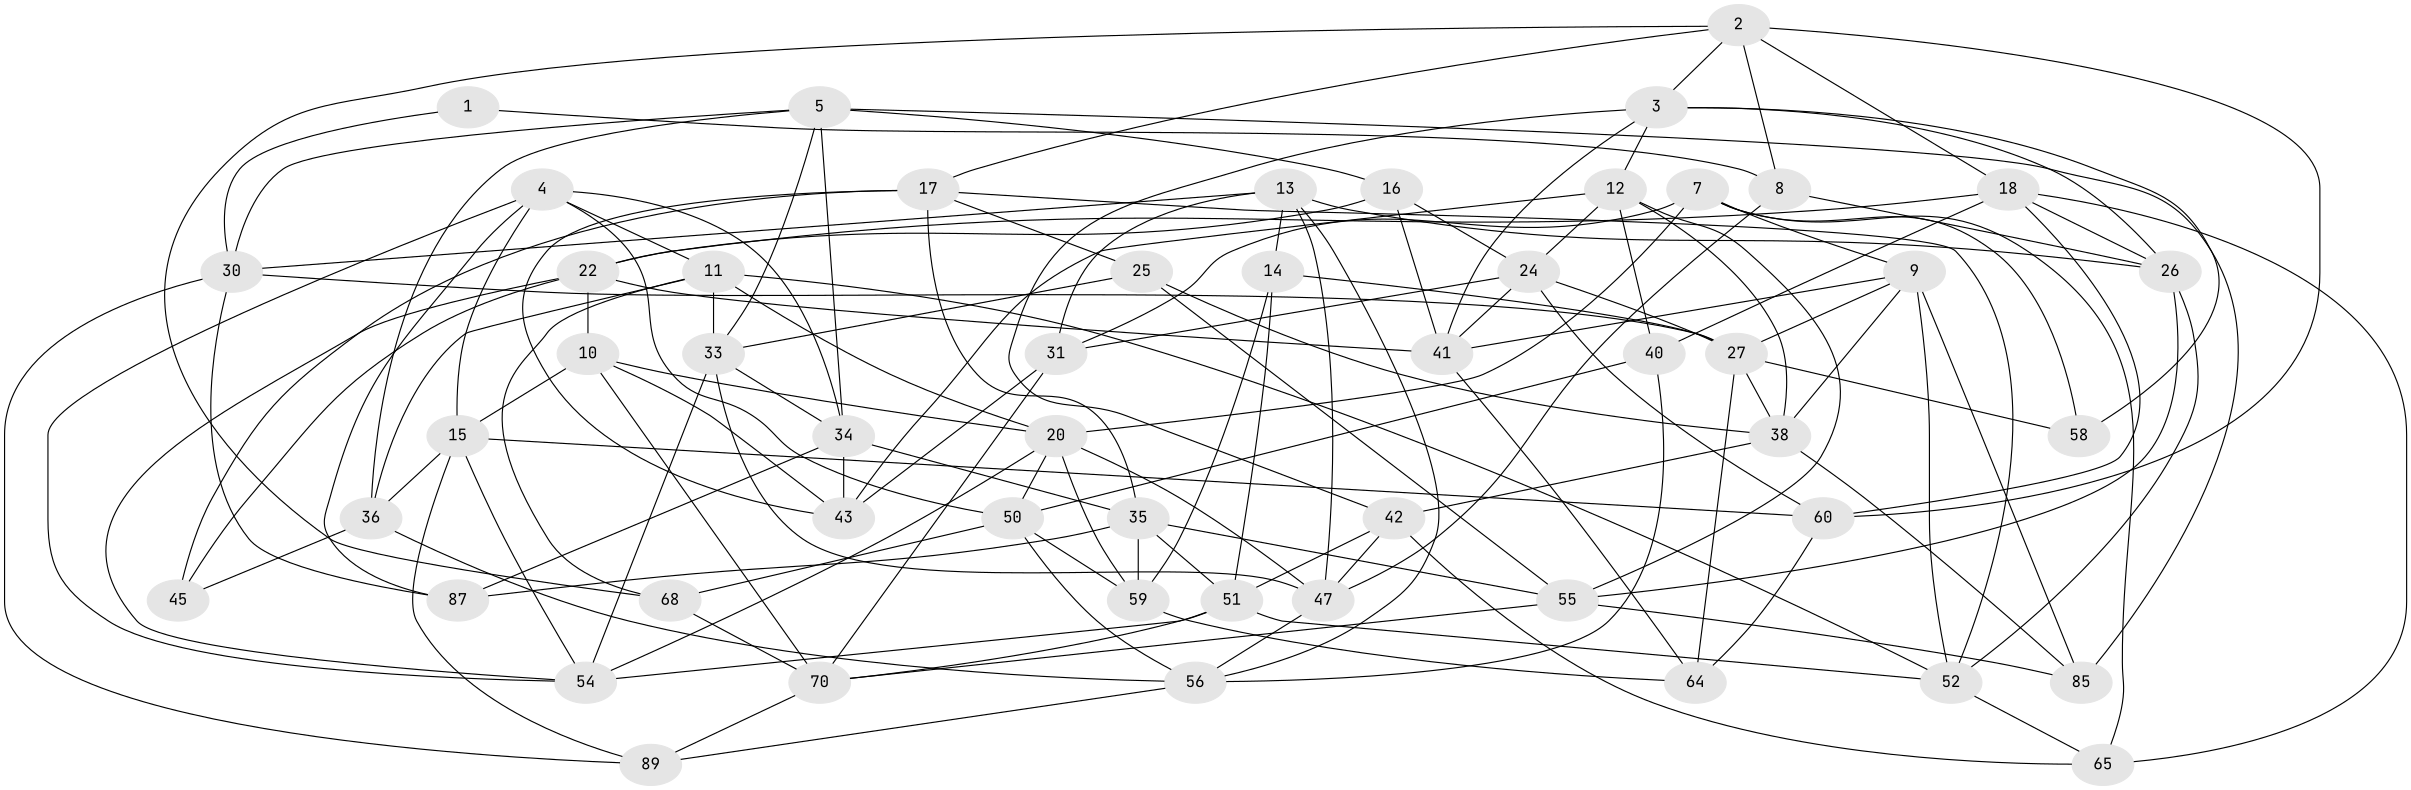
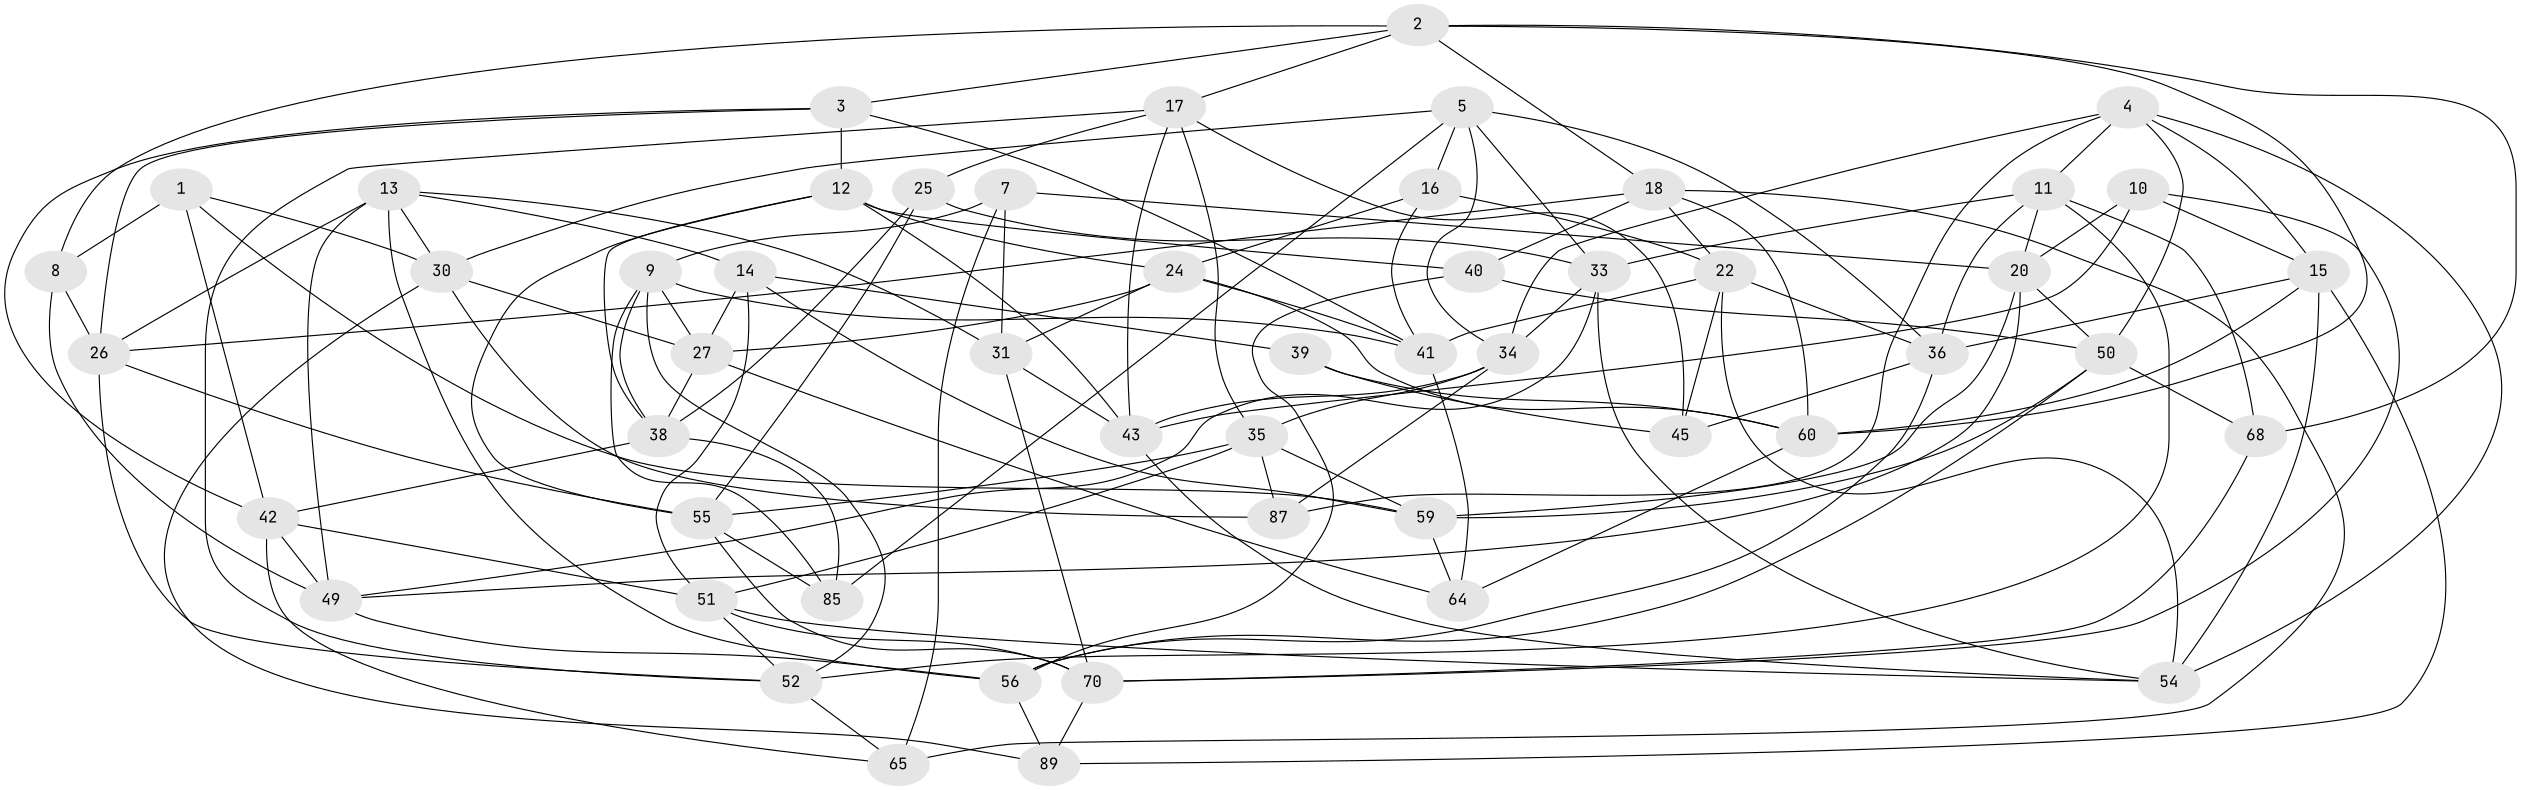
(588, 316) -> (1827, 311)
none -> (225, 354)
none -> (1300, 354)
(2079, 436) -> none
none -> (762, 479)
(816, 574) -> (1641, 652)
(1323, 601) -> (331, 601)
